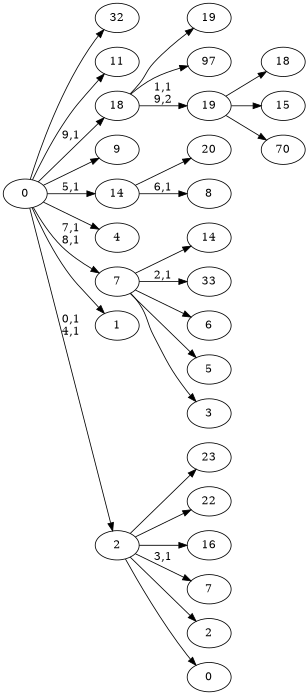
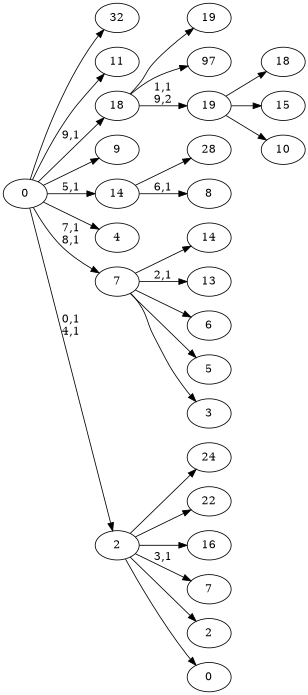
(209, 150) -> (209, 150)
(283, 150) -> (283, 150)
(209, 282) -> (209, 282)
(117, 326) -> none
(209, 457) -> (209, 457)
